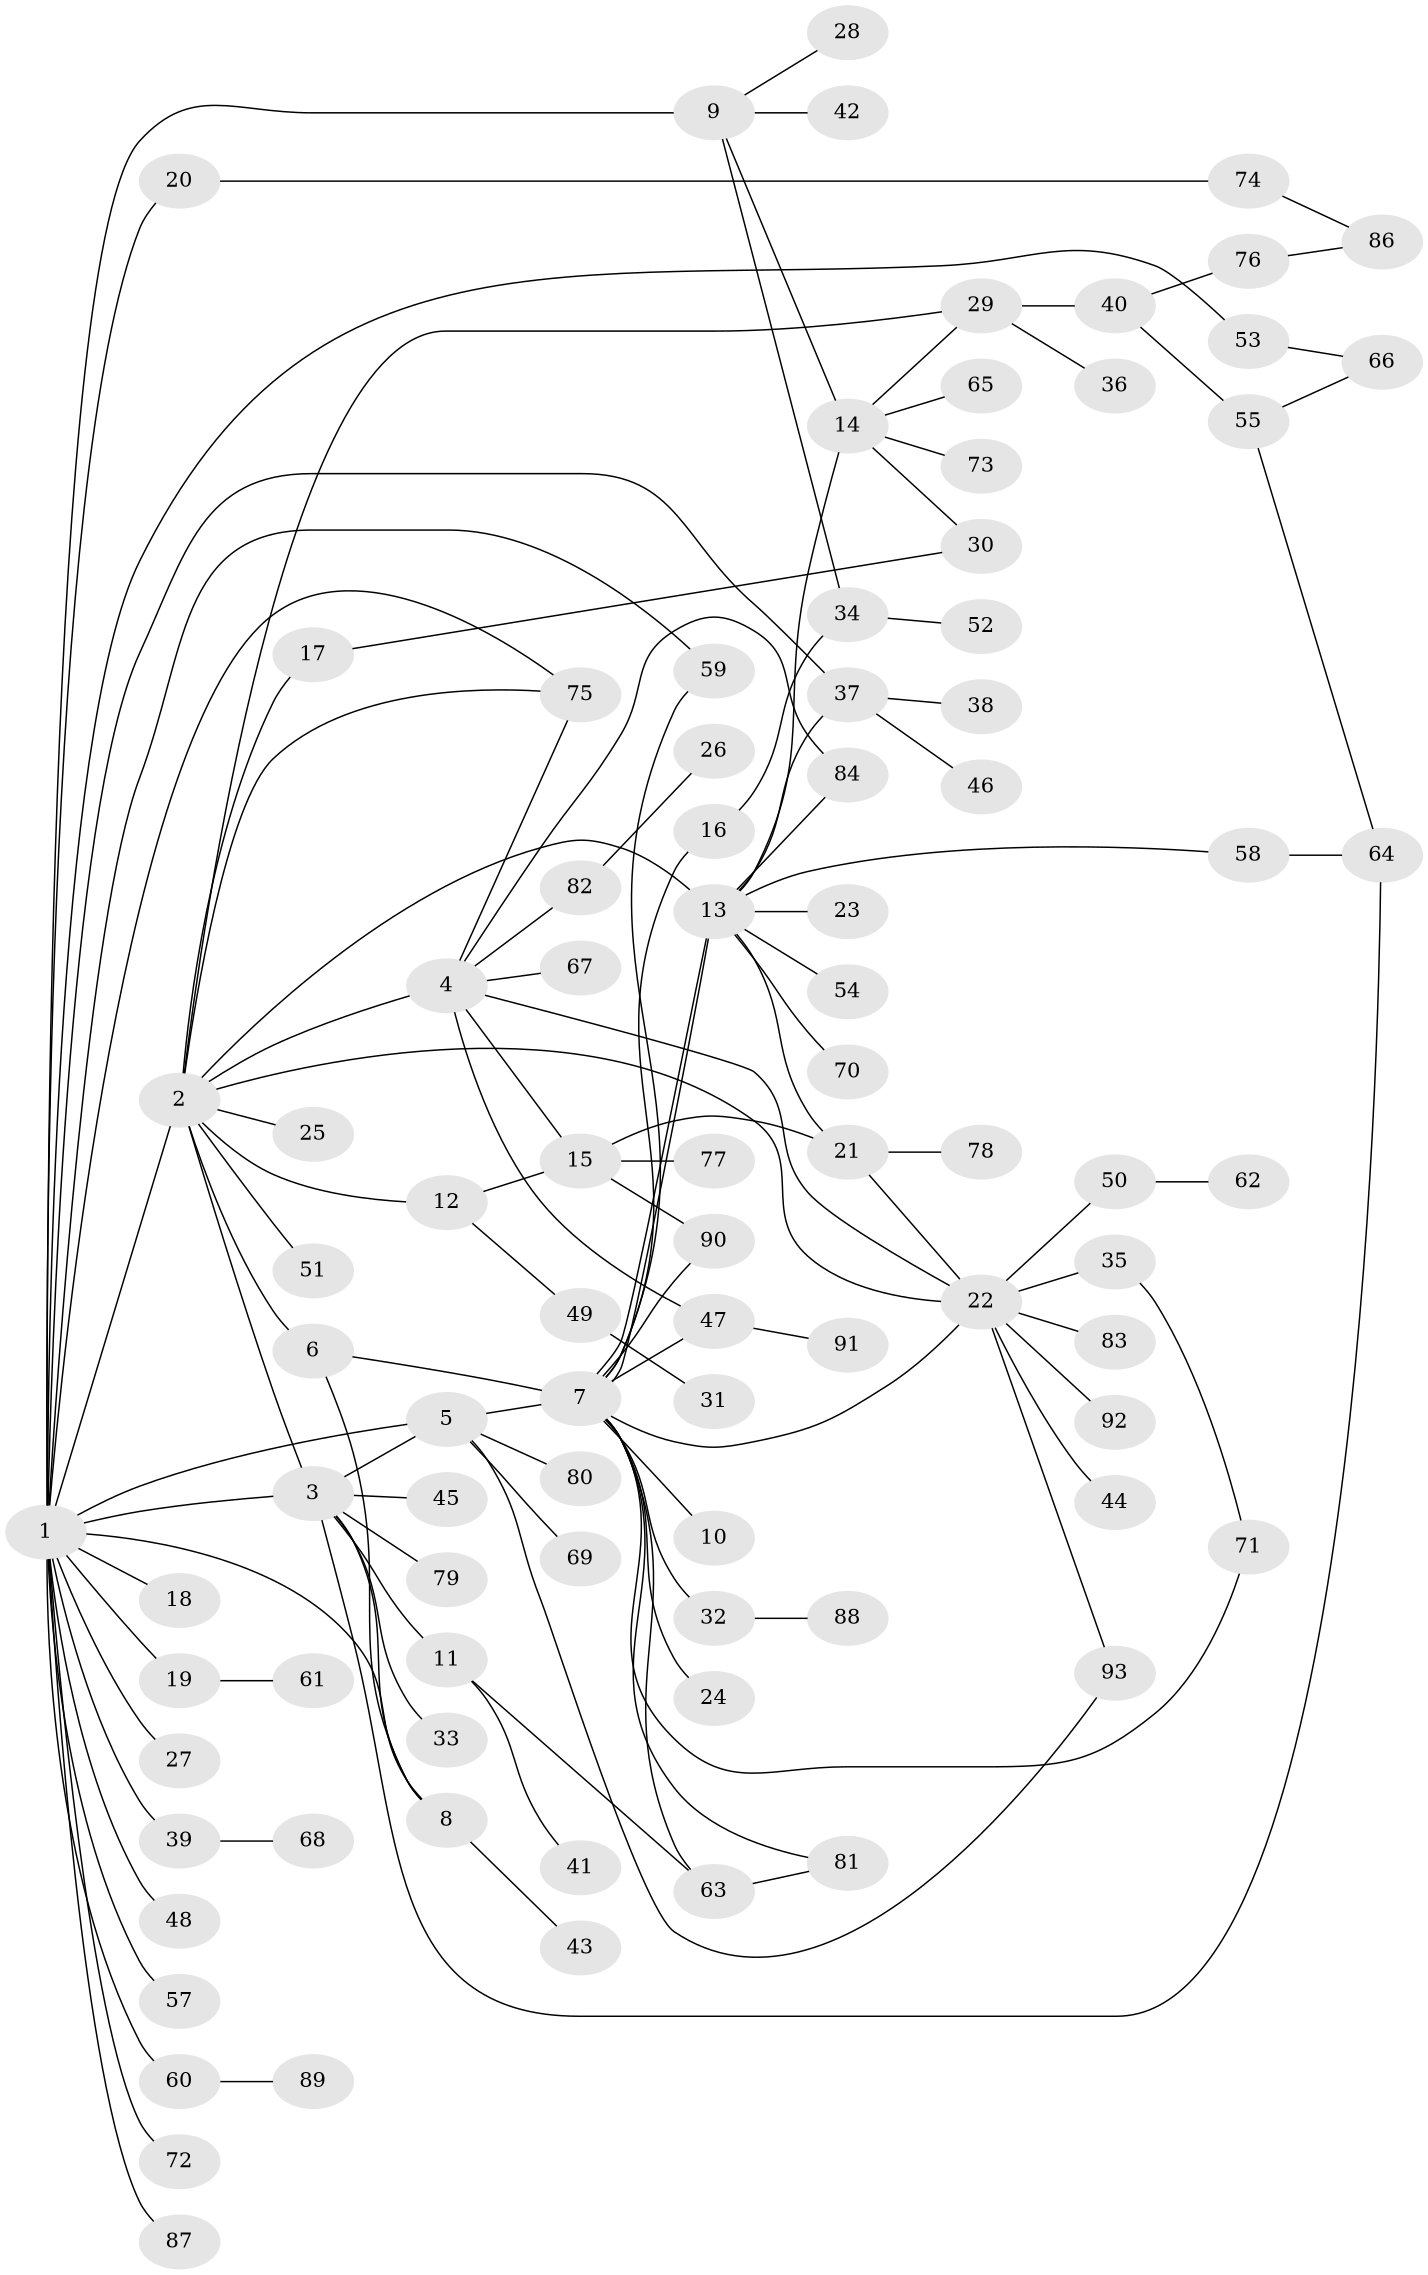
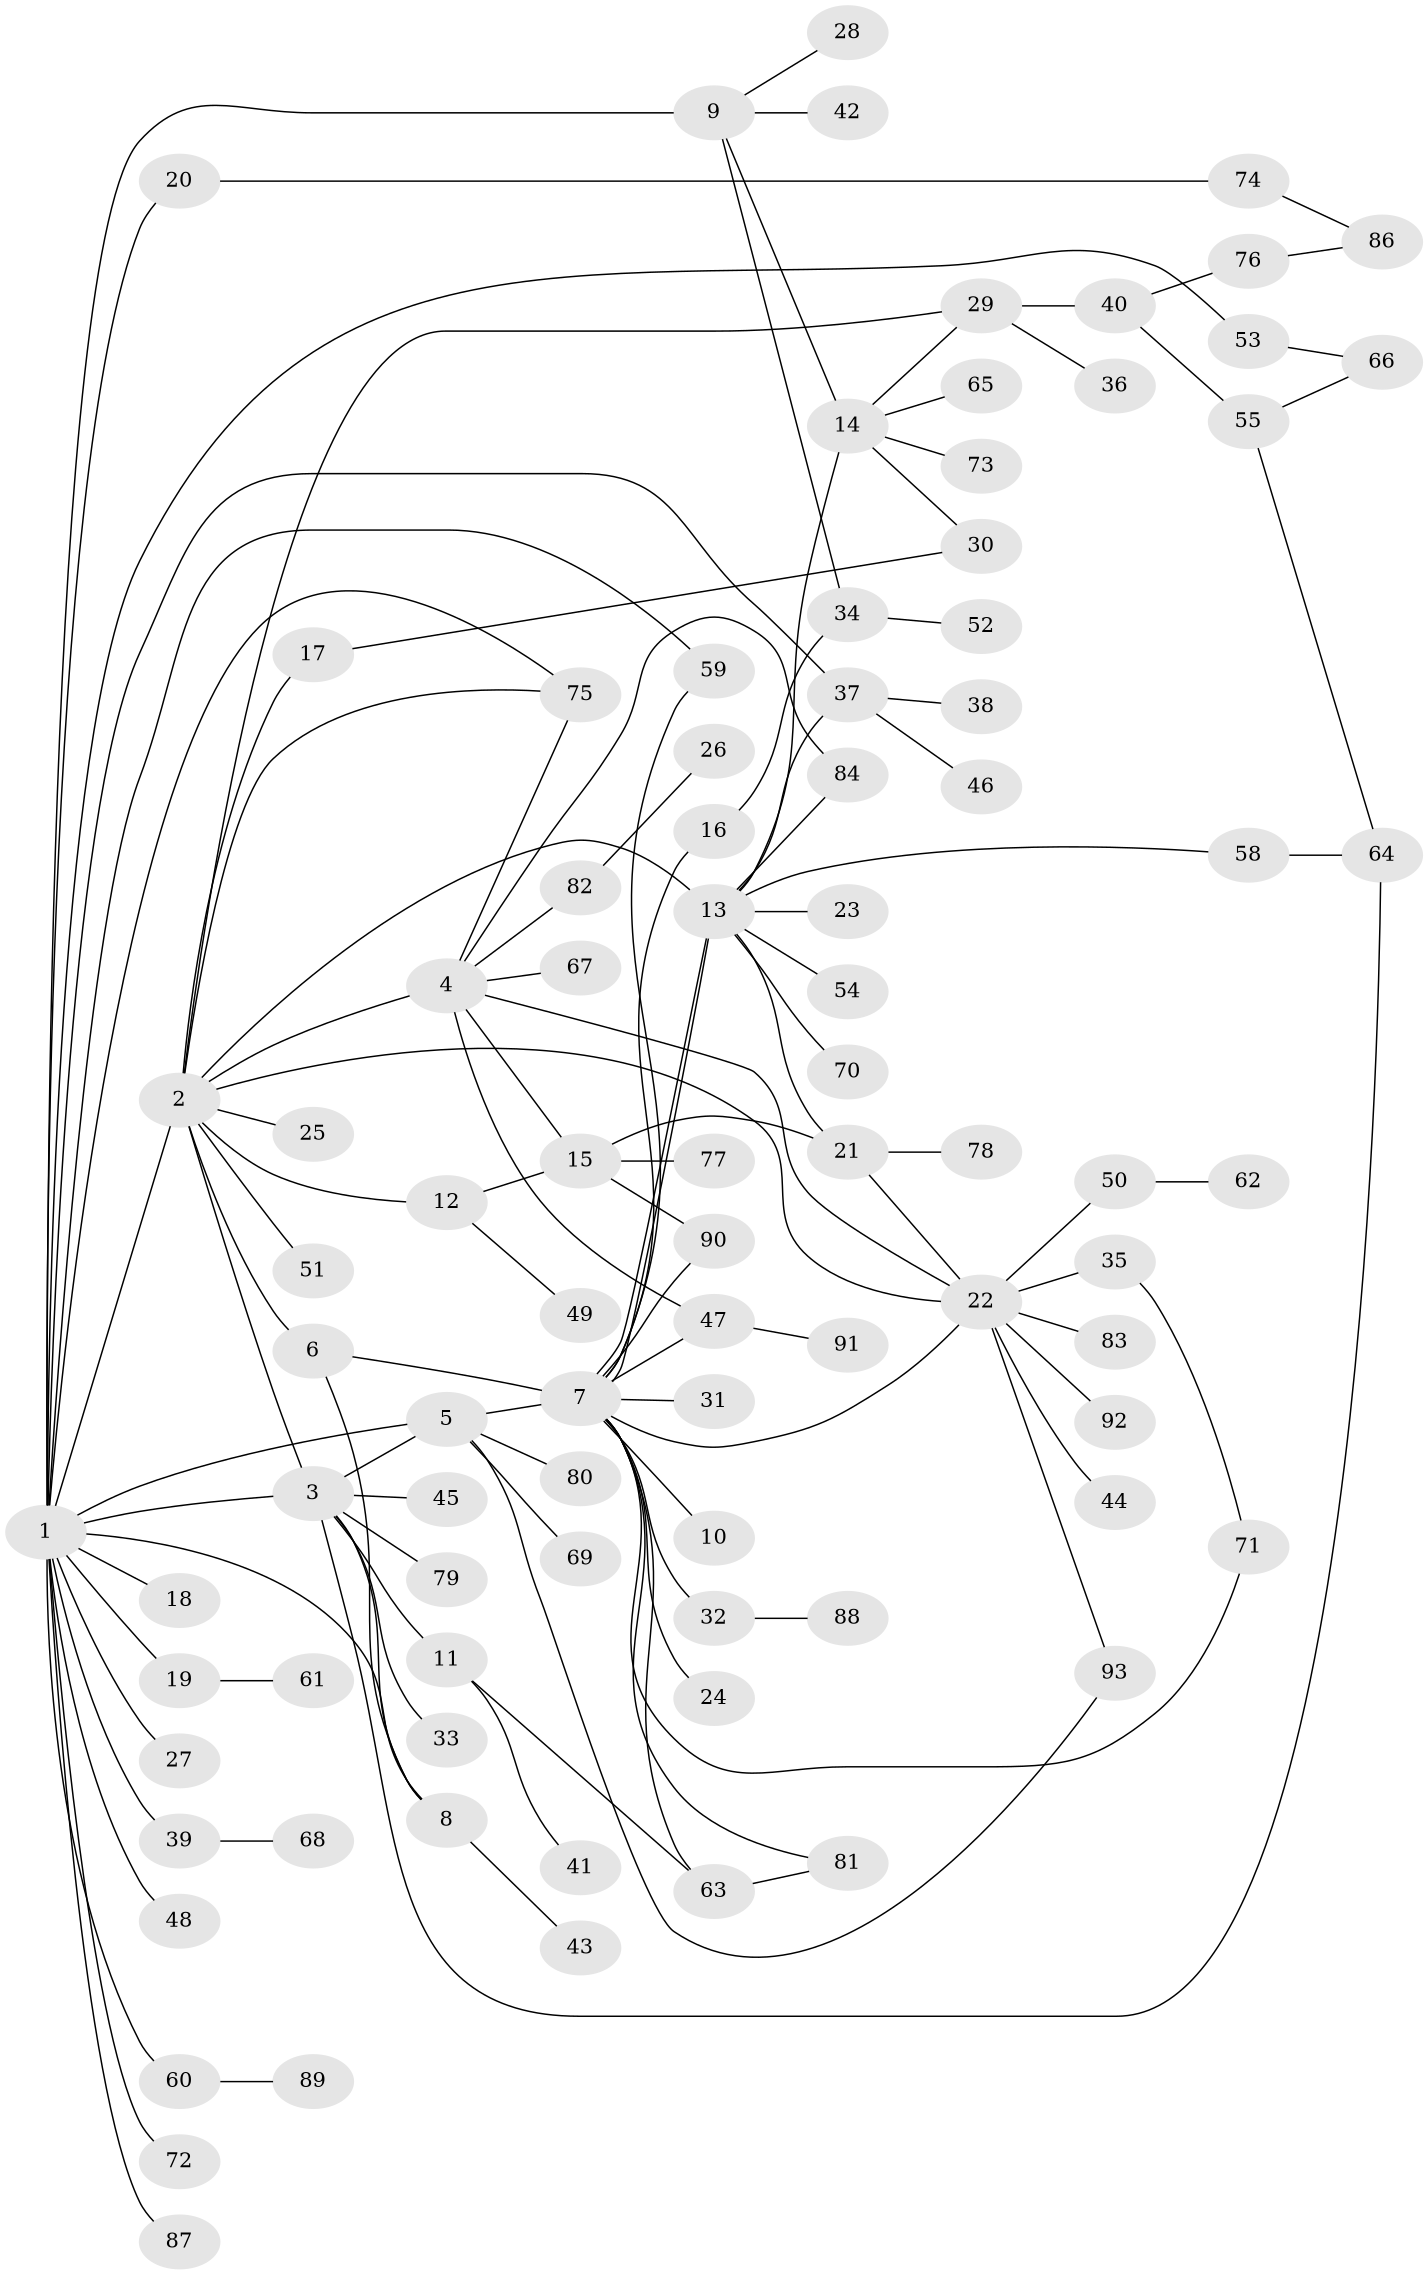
(640, 1354) -> (648, 1400)
(180, 2001) -> none
